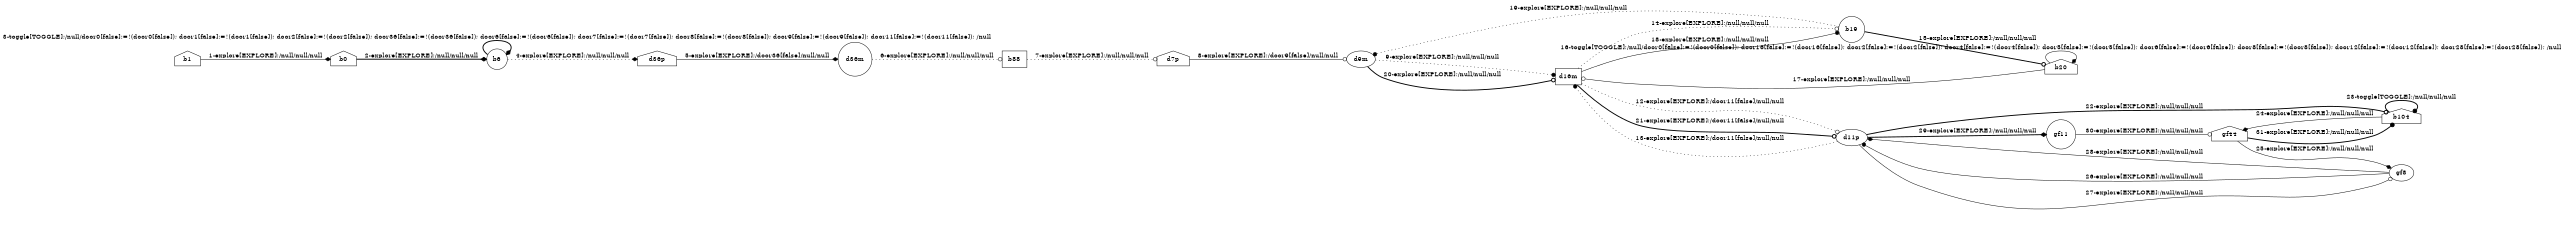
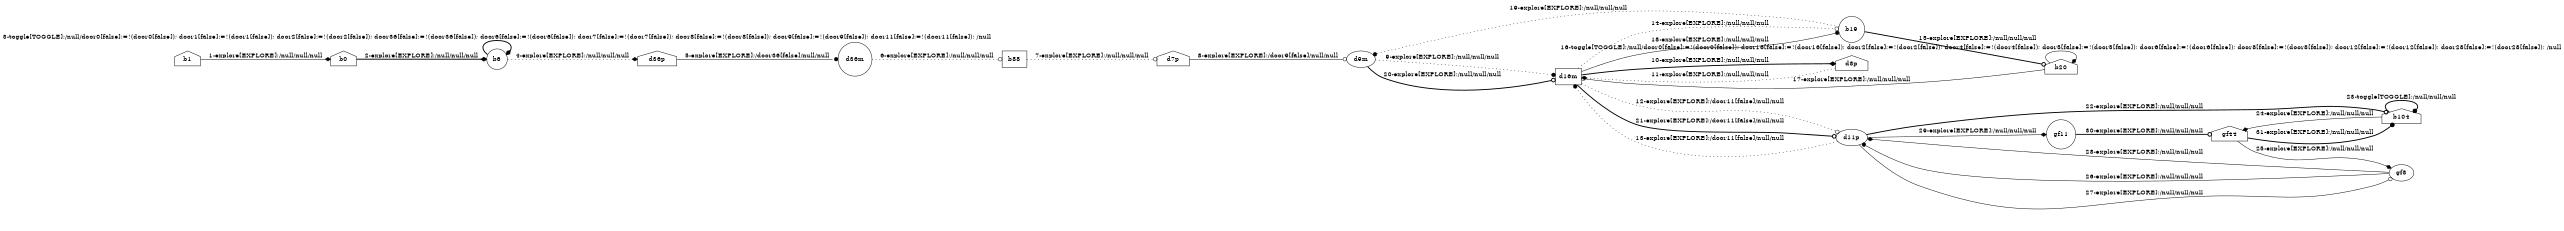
(755, 59) -> (755, 59)
none -> (1852, 64)
(2142, 134) -> (2142, 134)
(1954, 136) -> (1954, 136)
